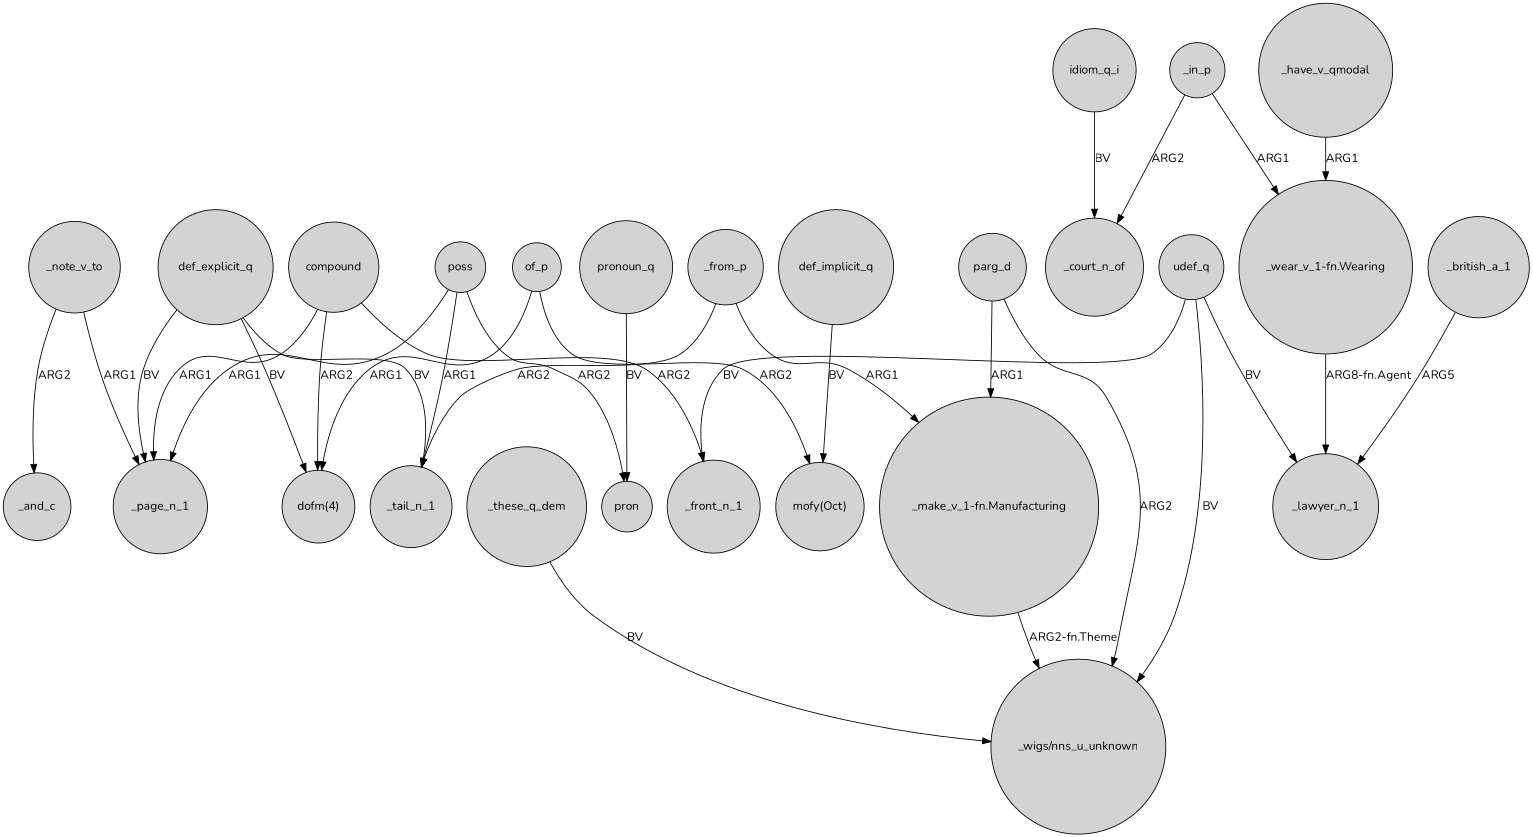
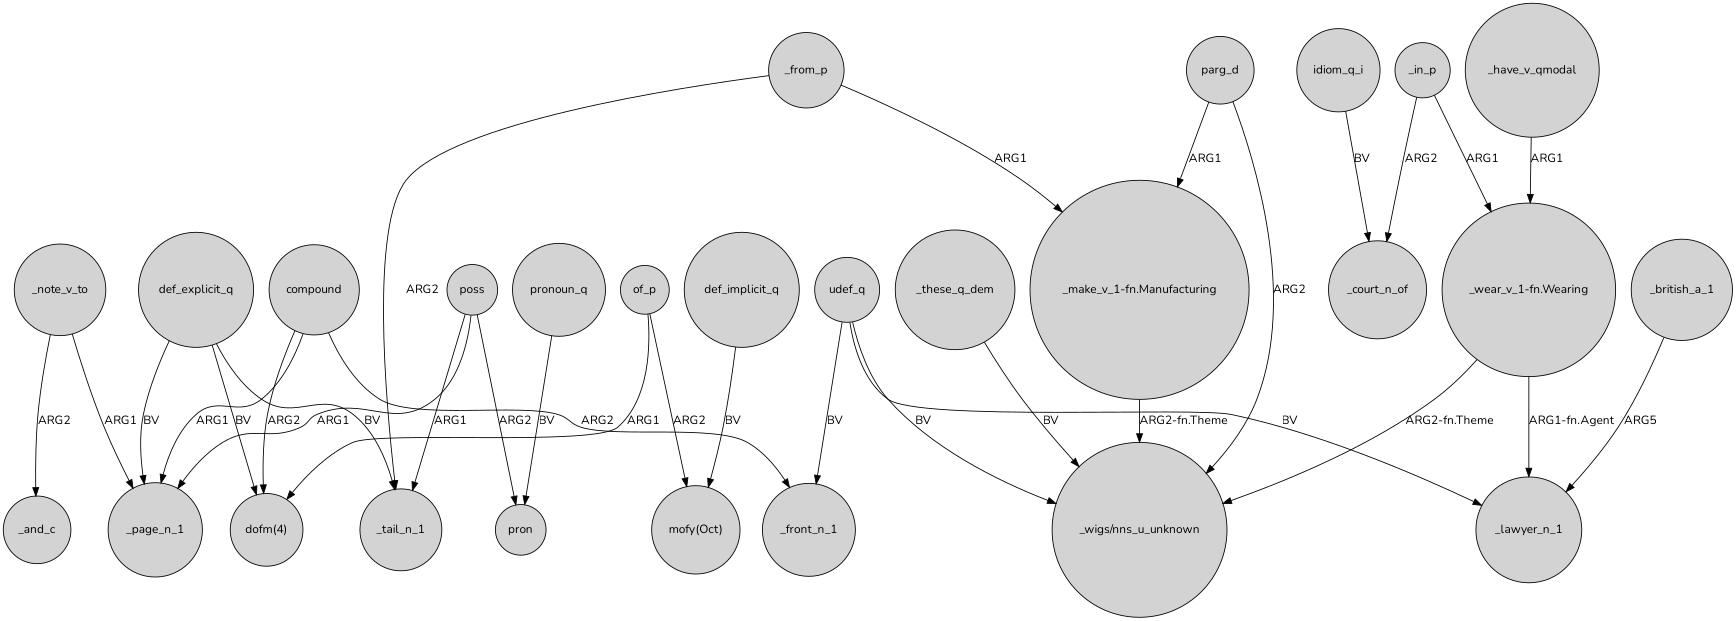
(1369, 376) -> (1572, 421)
none -> (1362, 444)
